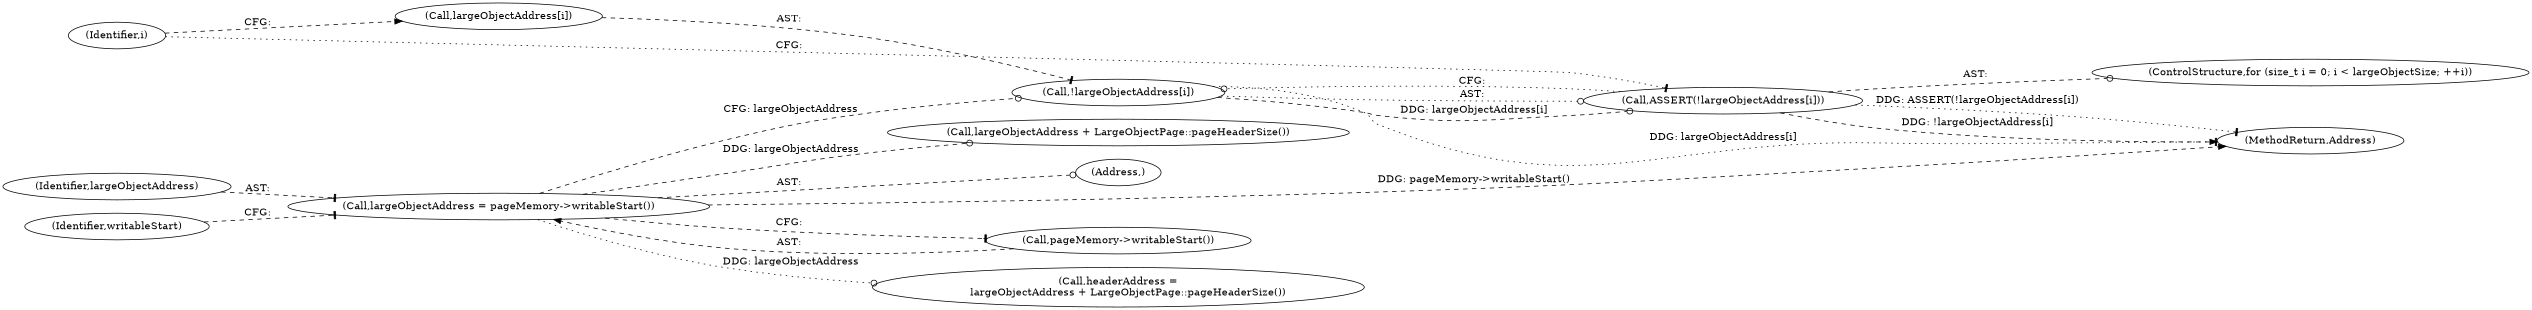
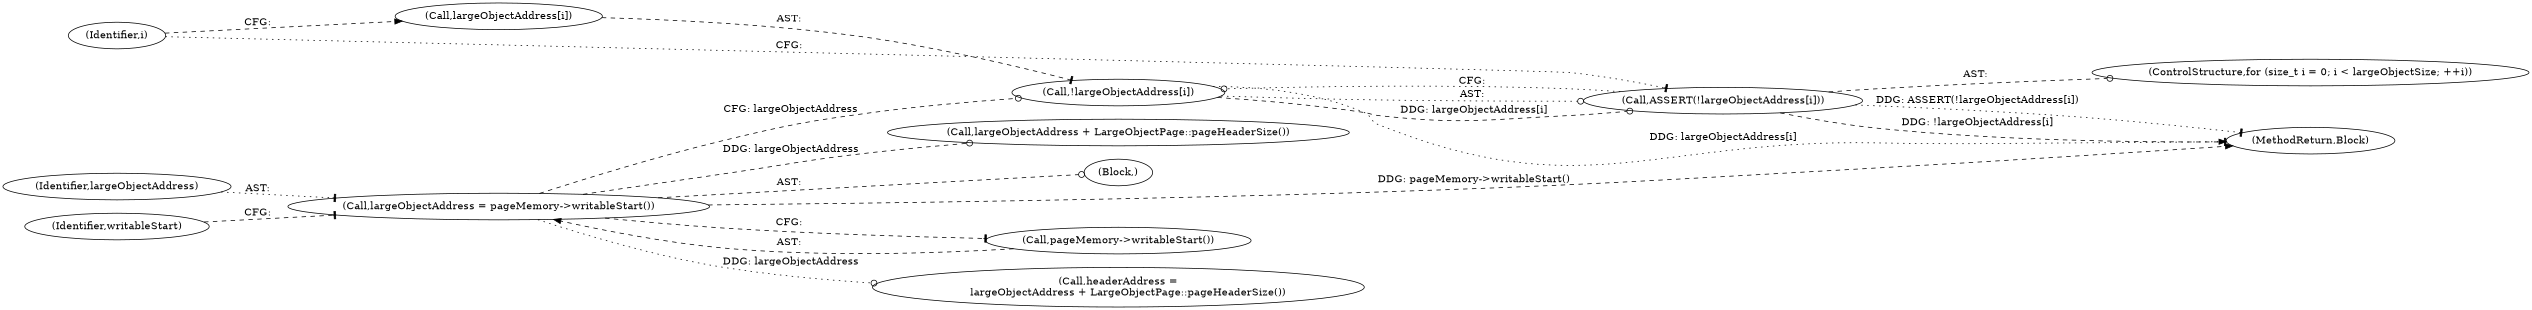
(2310, 141) -> (2310, 141)
(1118, 172) -> (1118, 172)
(277, 195) -> (277, 195)
